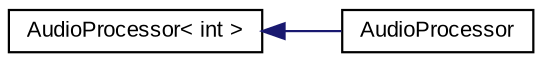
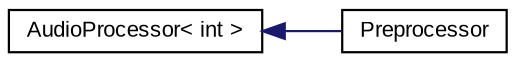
(438, 31) -> (424, 31)
